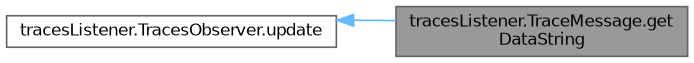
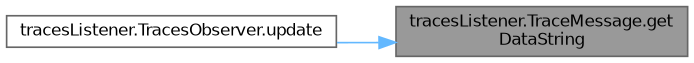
(375, 20) -> (358, 43)
